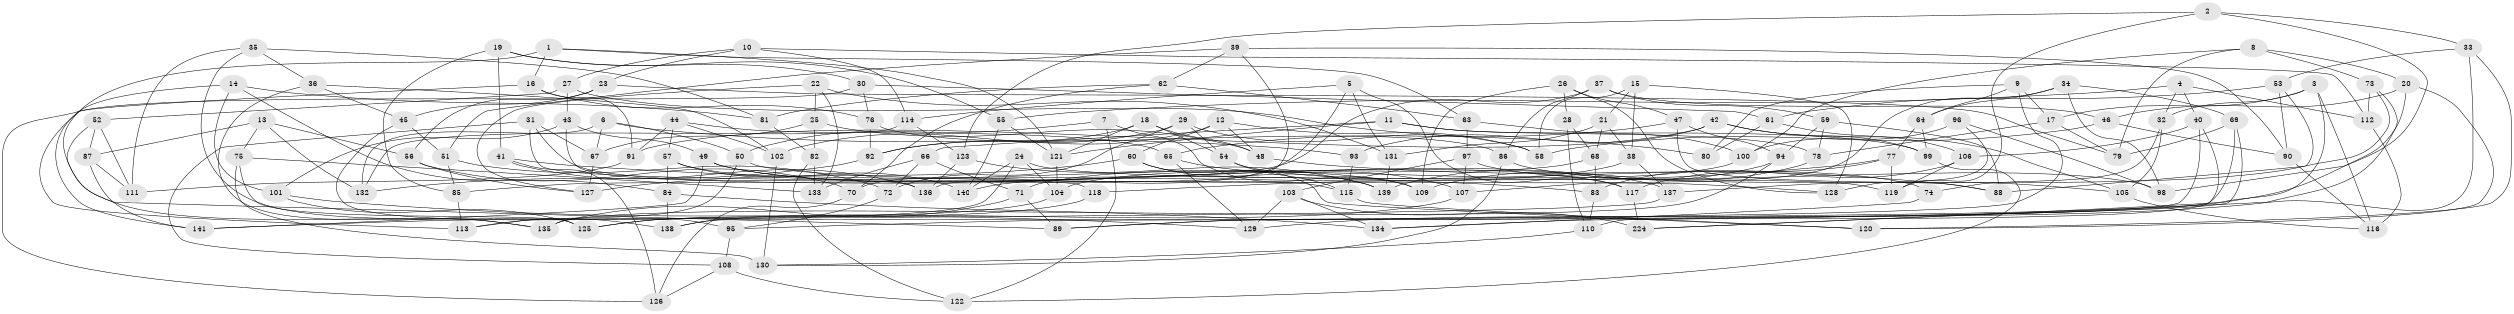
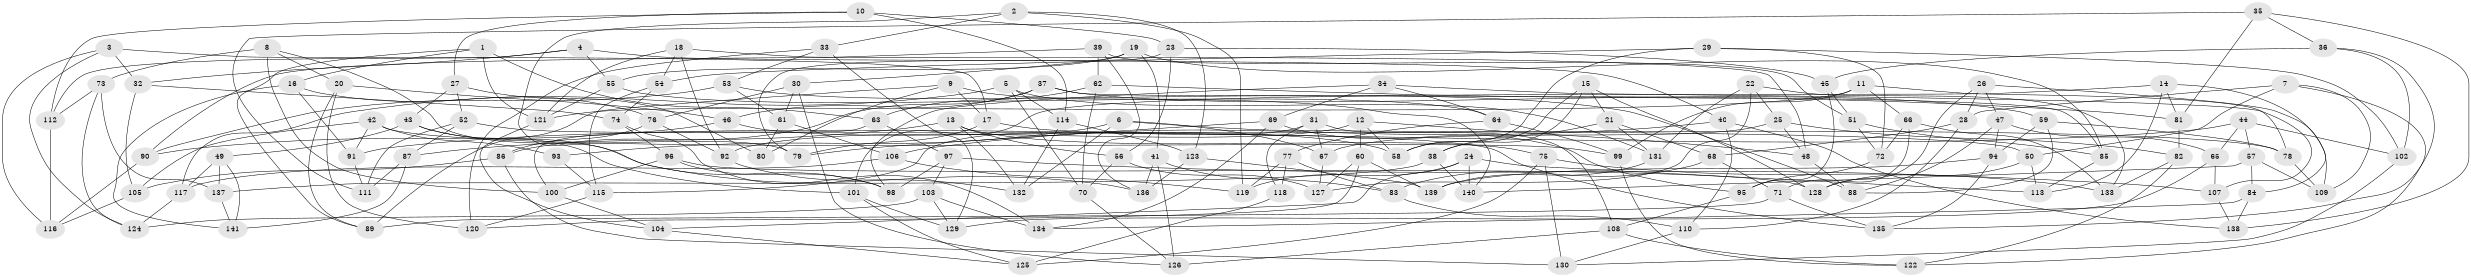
none -> (2175, 94)
none -> (643, 139)
(1640, 229) -> (135, 229)
